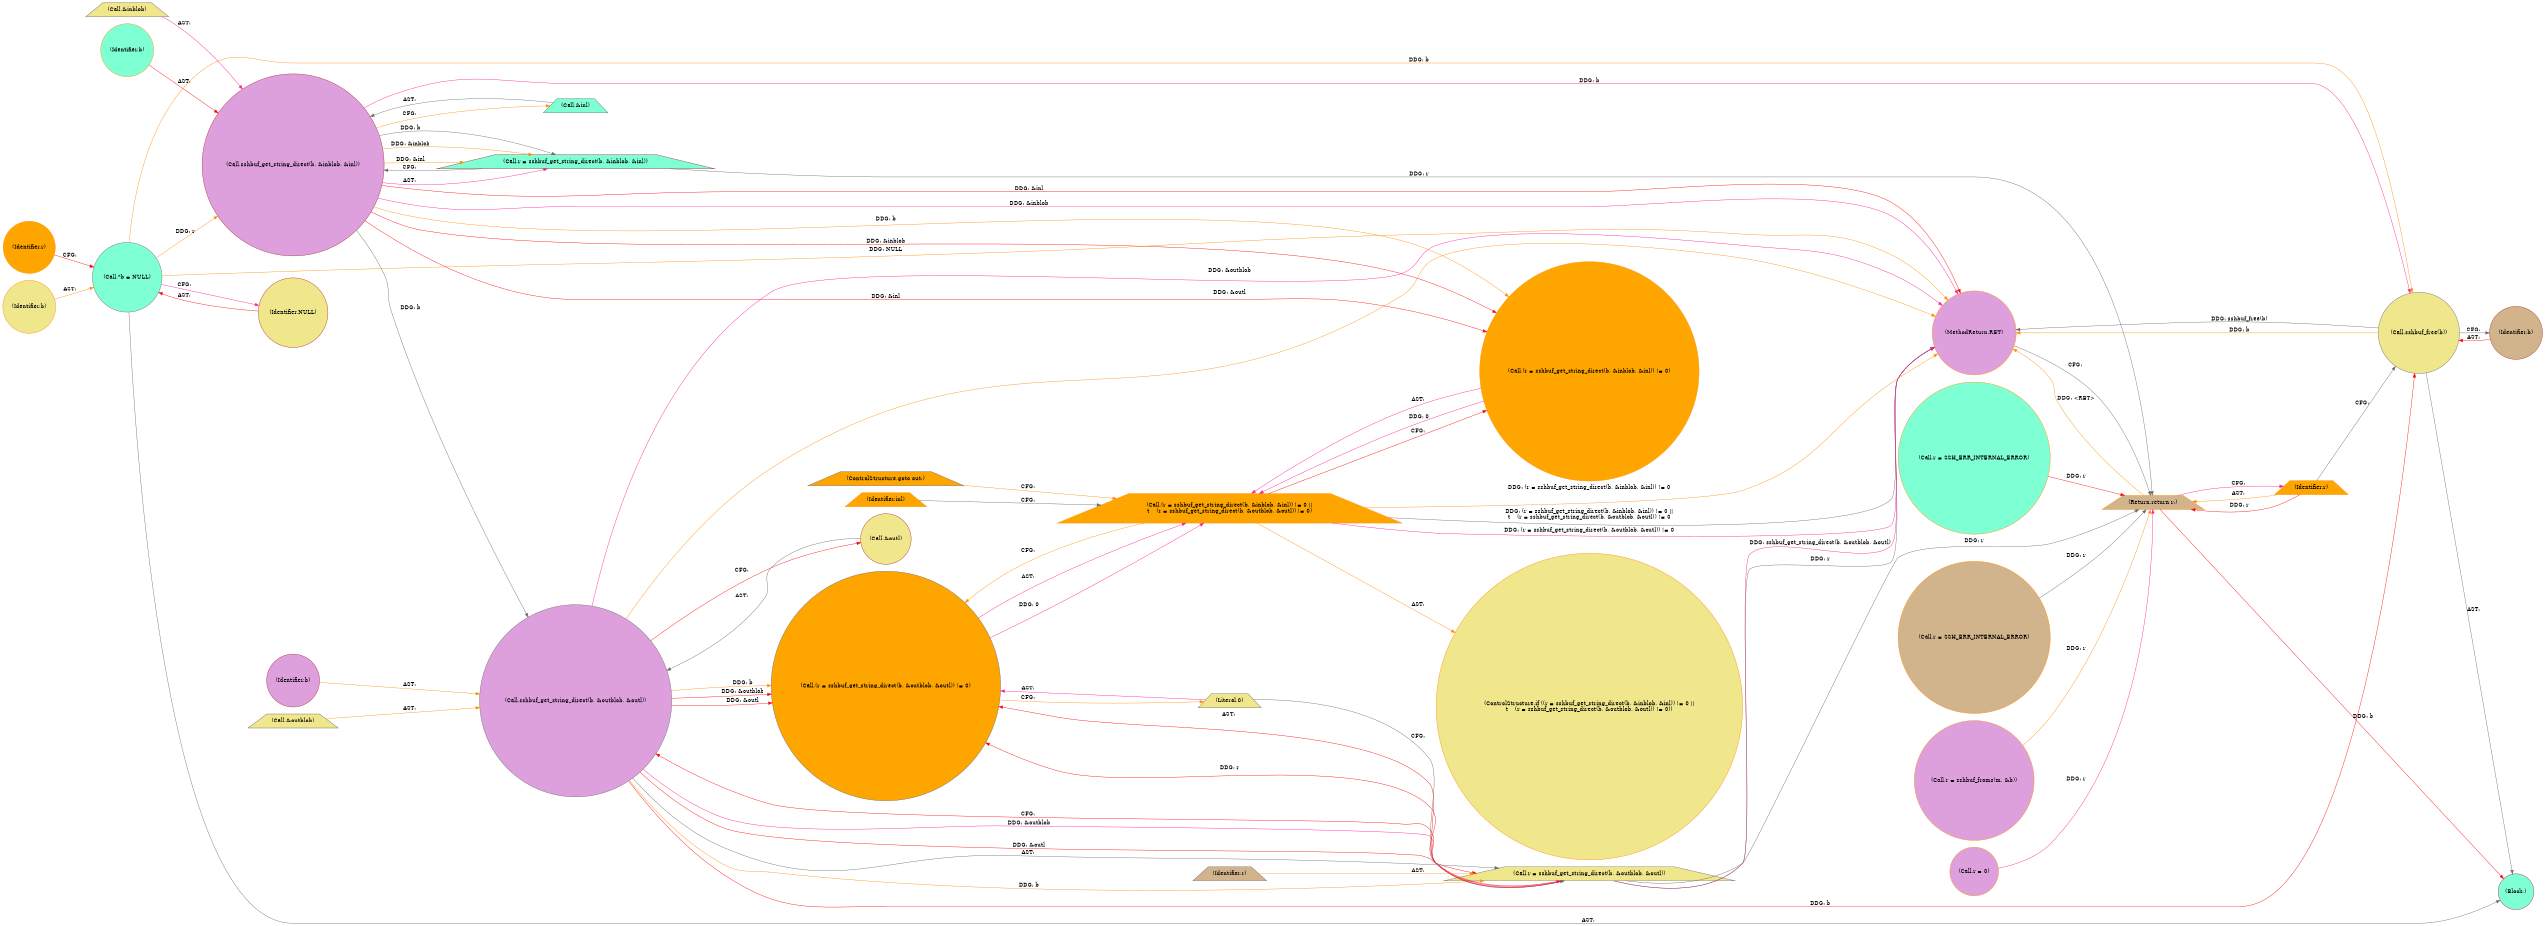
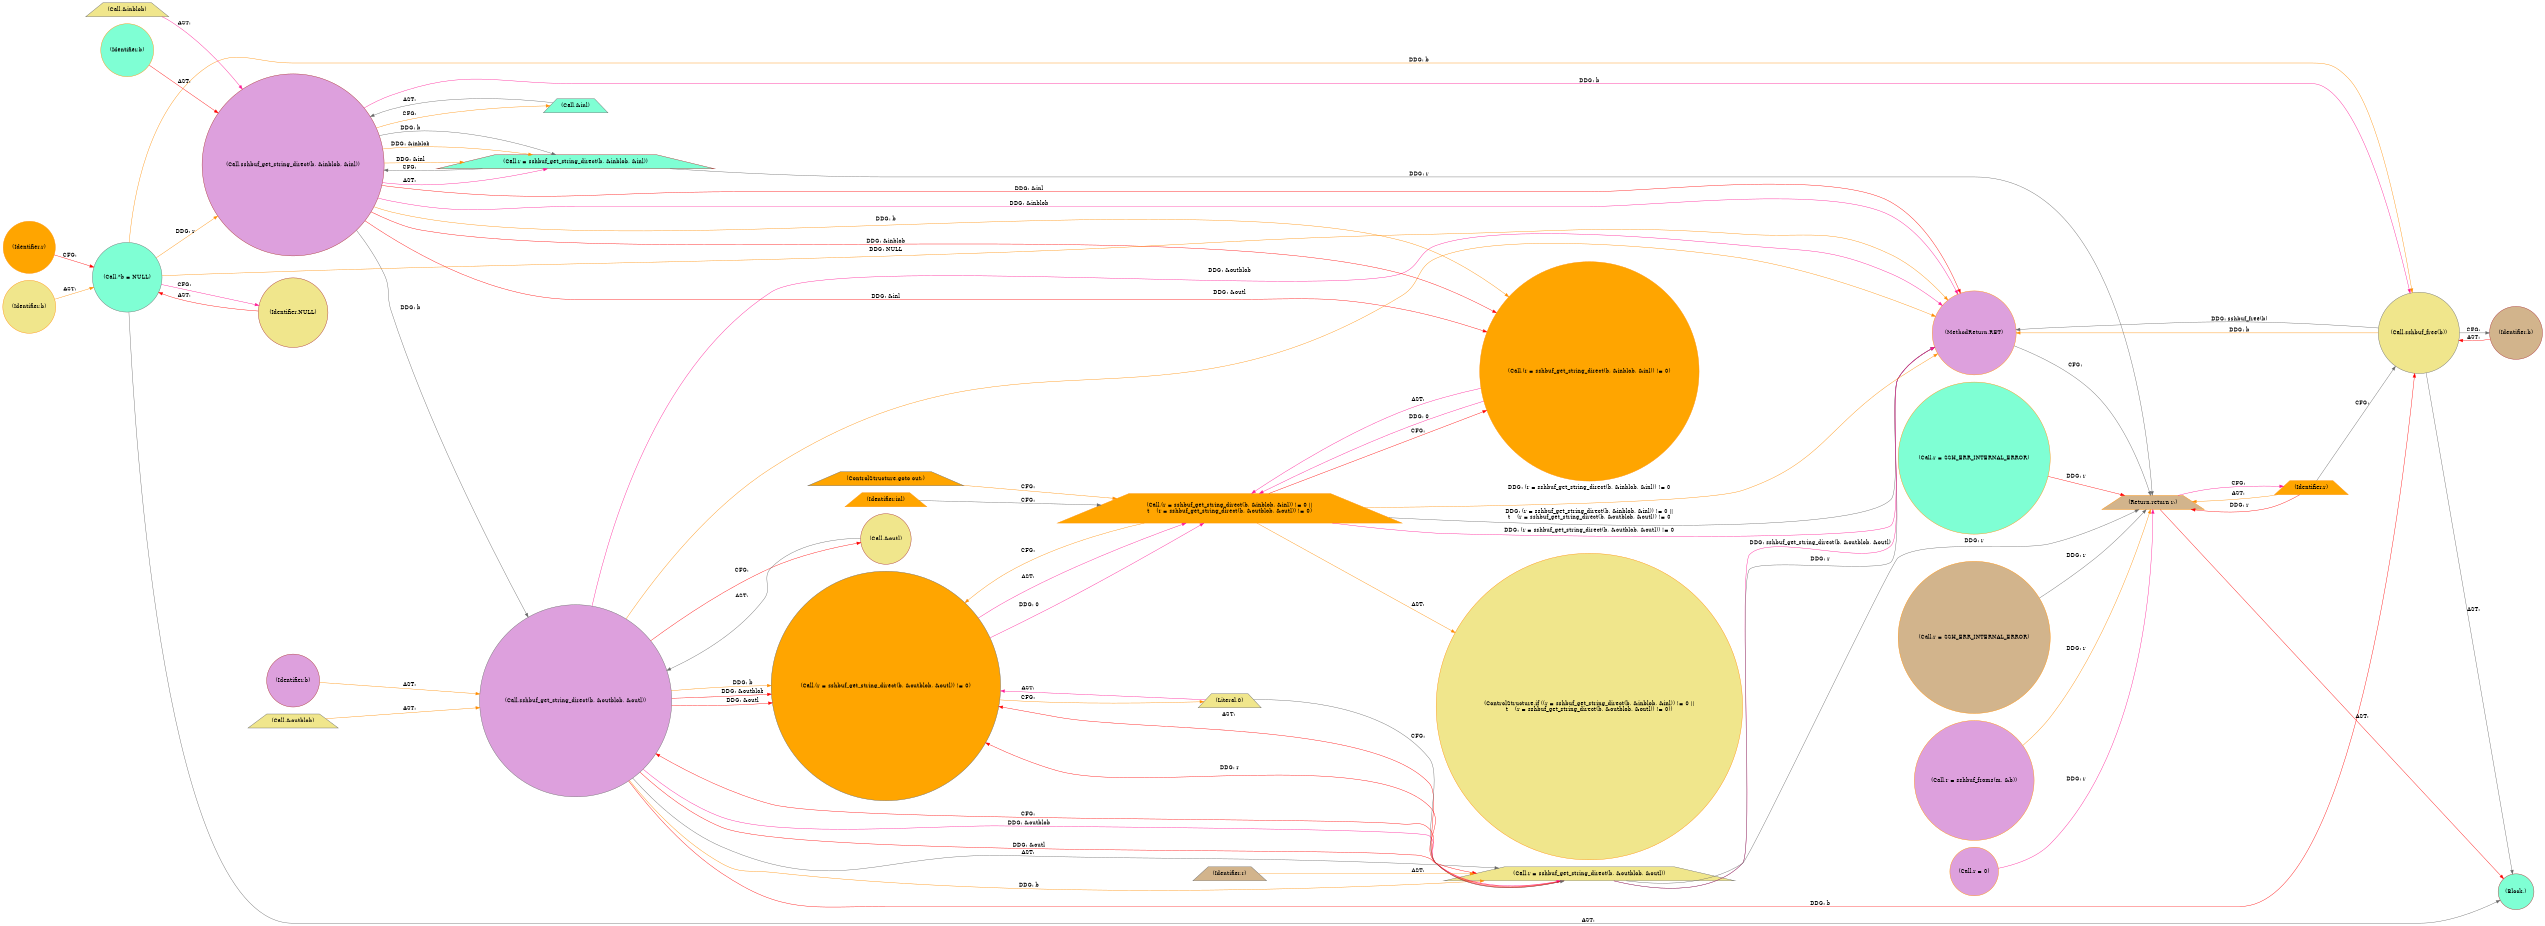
(2074, 426) -> none
(2363, 717) -> (2363, 717)
